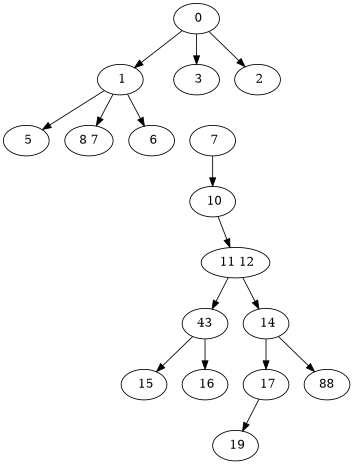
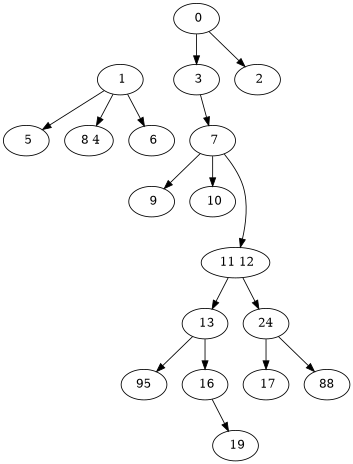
(162, 47) -> none
none -> (203, 106)
(89, 141) -> (89, 141)
none -> (152, 202)
(222, 228) -> (245, 194)
(205, 324) -> (205, 324)
(266, 324) -> (266, 324)
(144, 385) -> (144, 385)
(253, 411) -> (218, 411)
